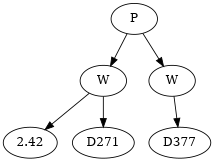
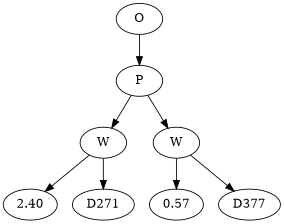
none -> (139, 19)
(30, 143) -> (30, 205)
none -> (176, 205)
